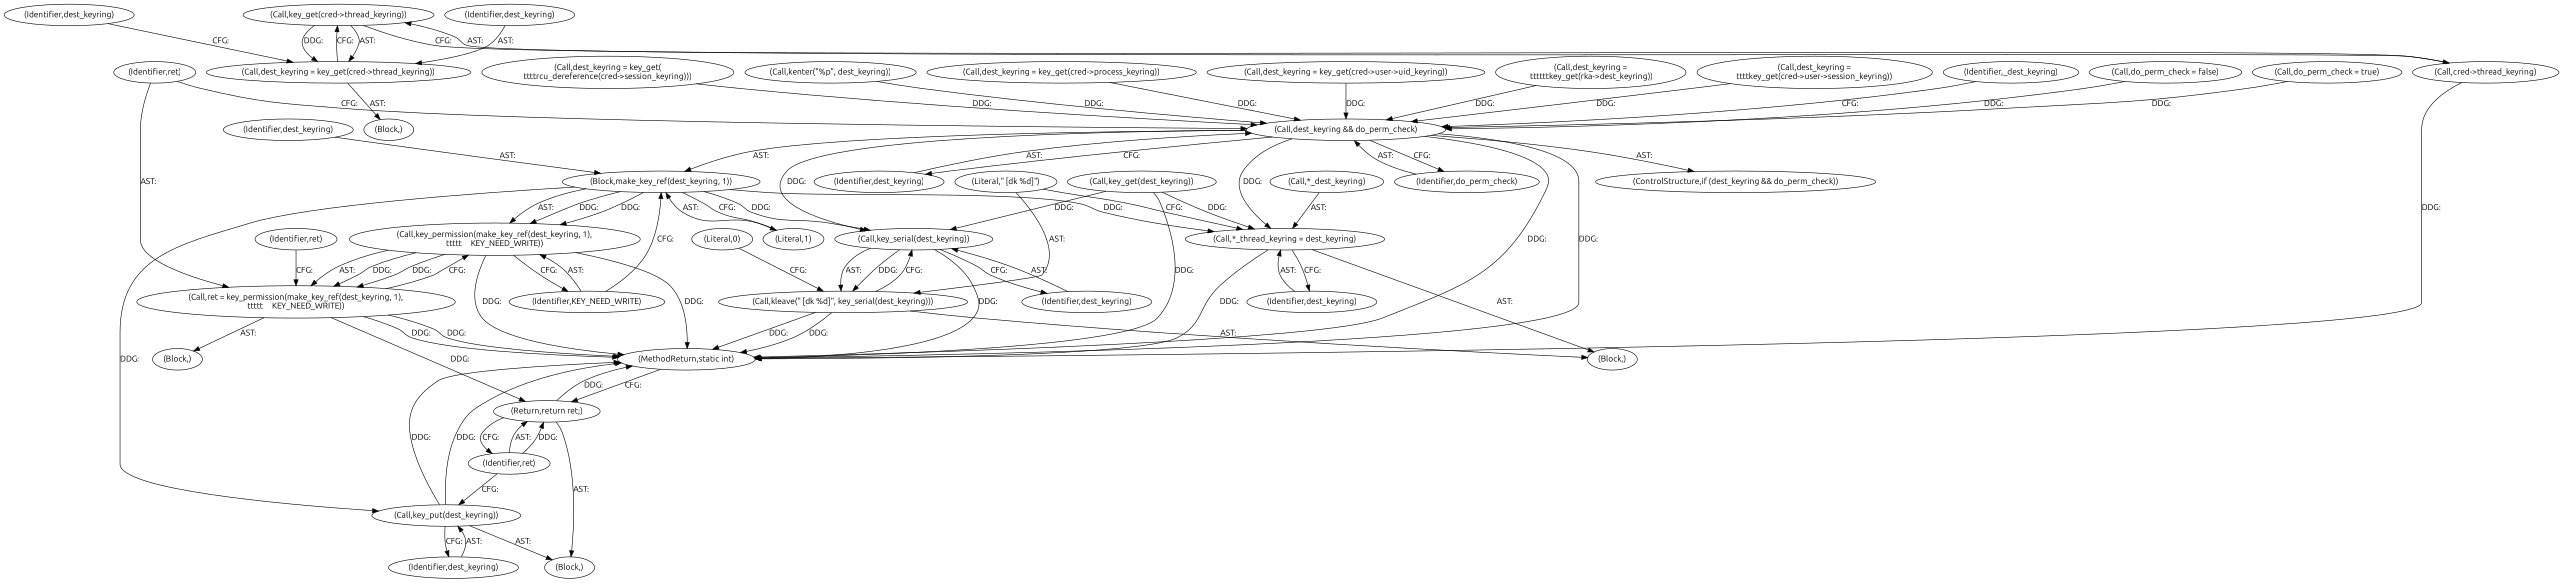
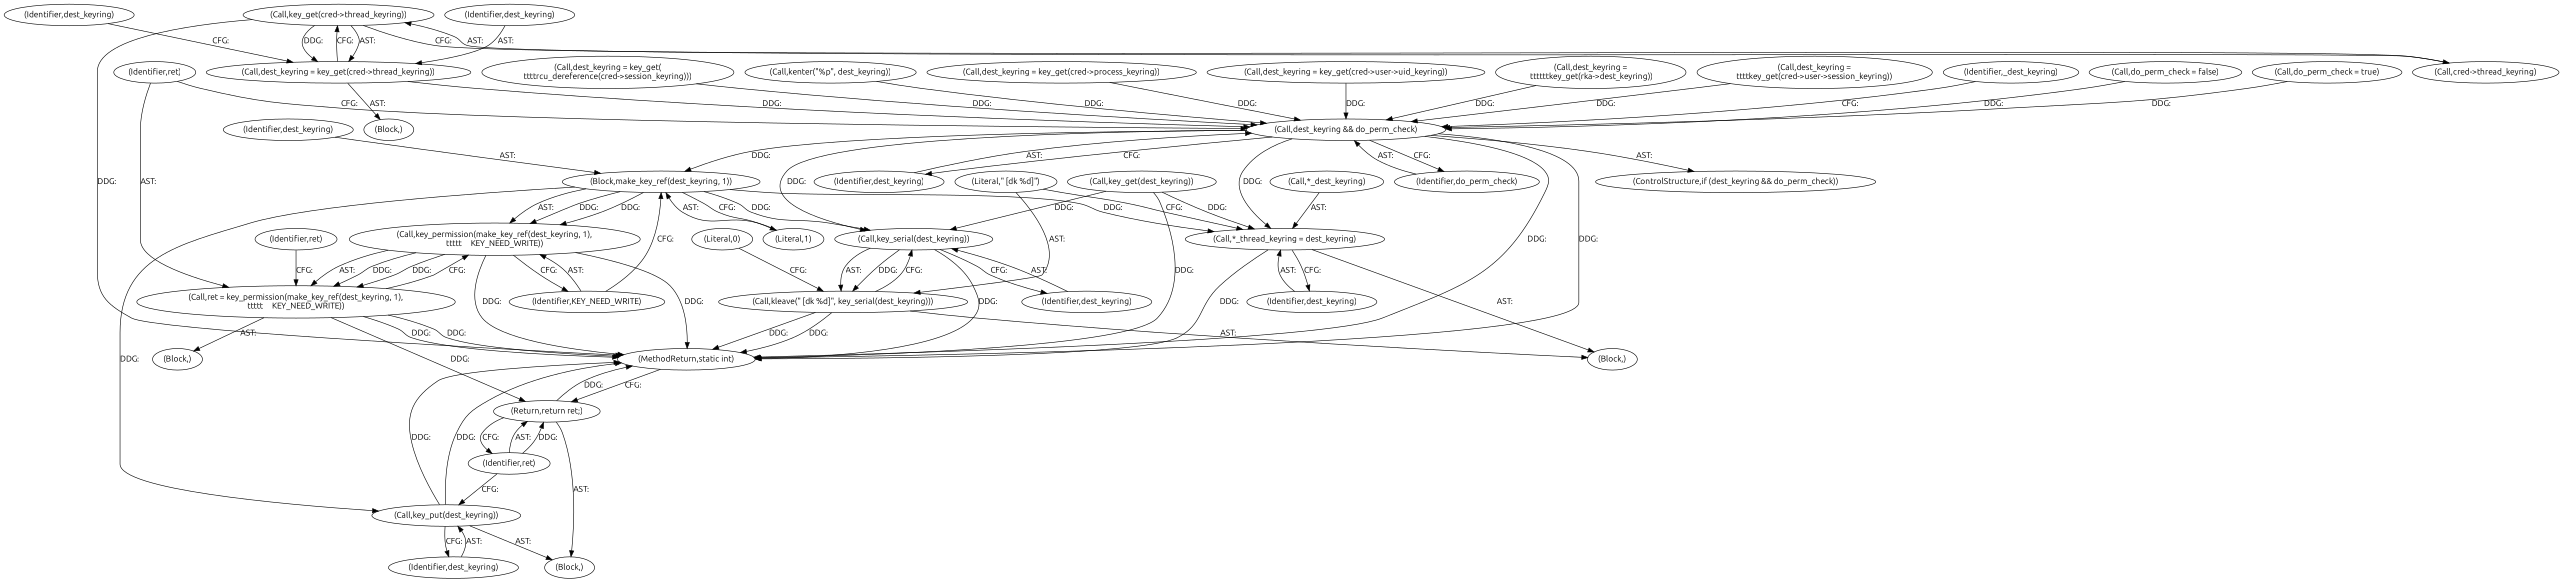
none -> (825, 111)
(762, 156) -> (762, 156)
(1712, 345) -> (158, 323)
